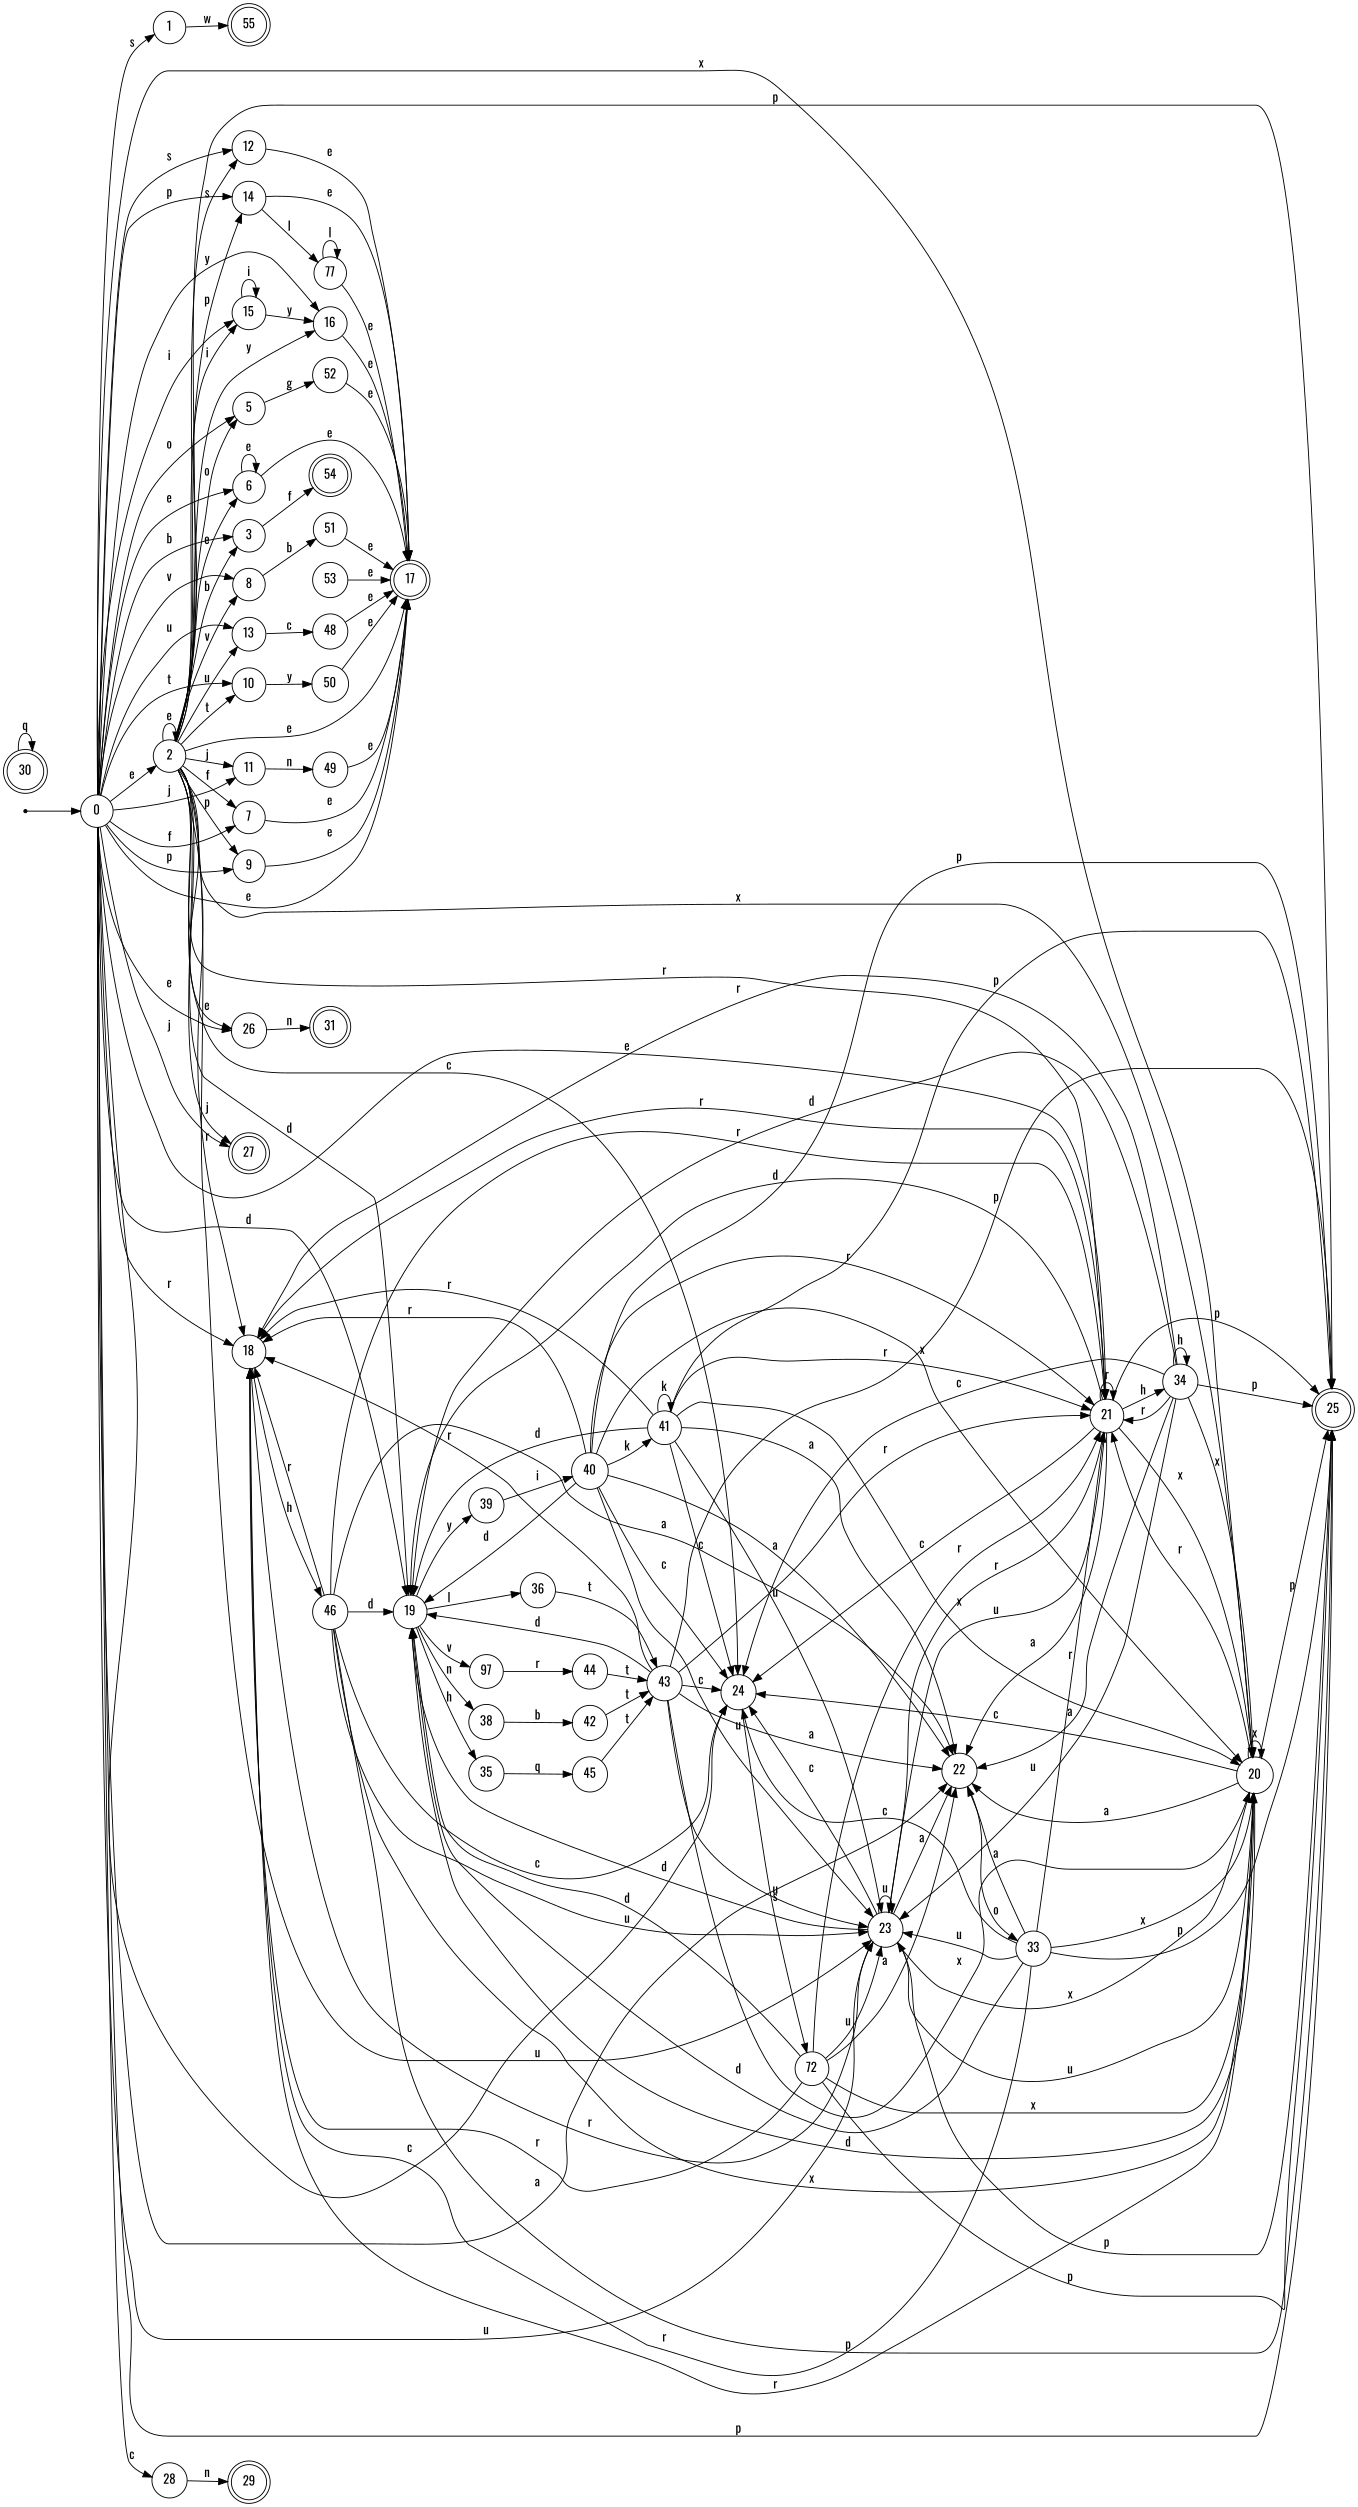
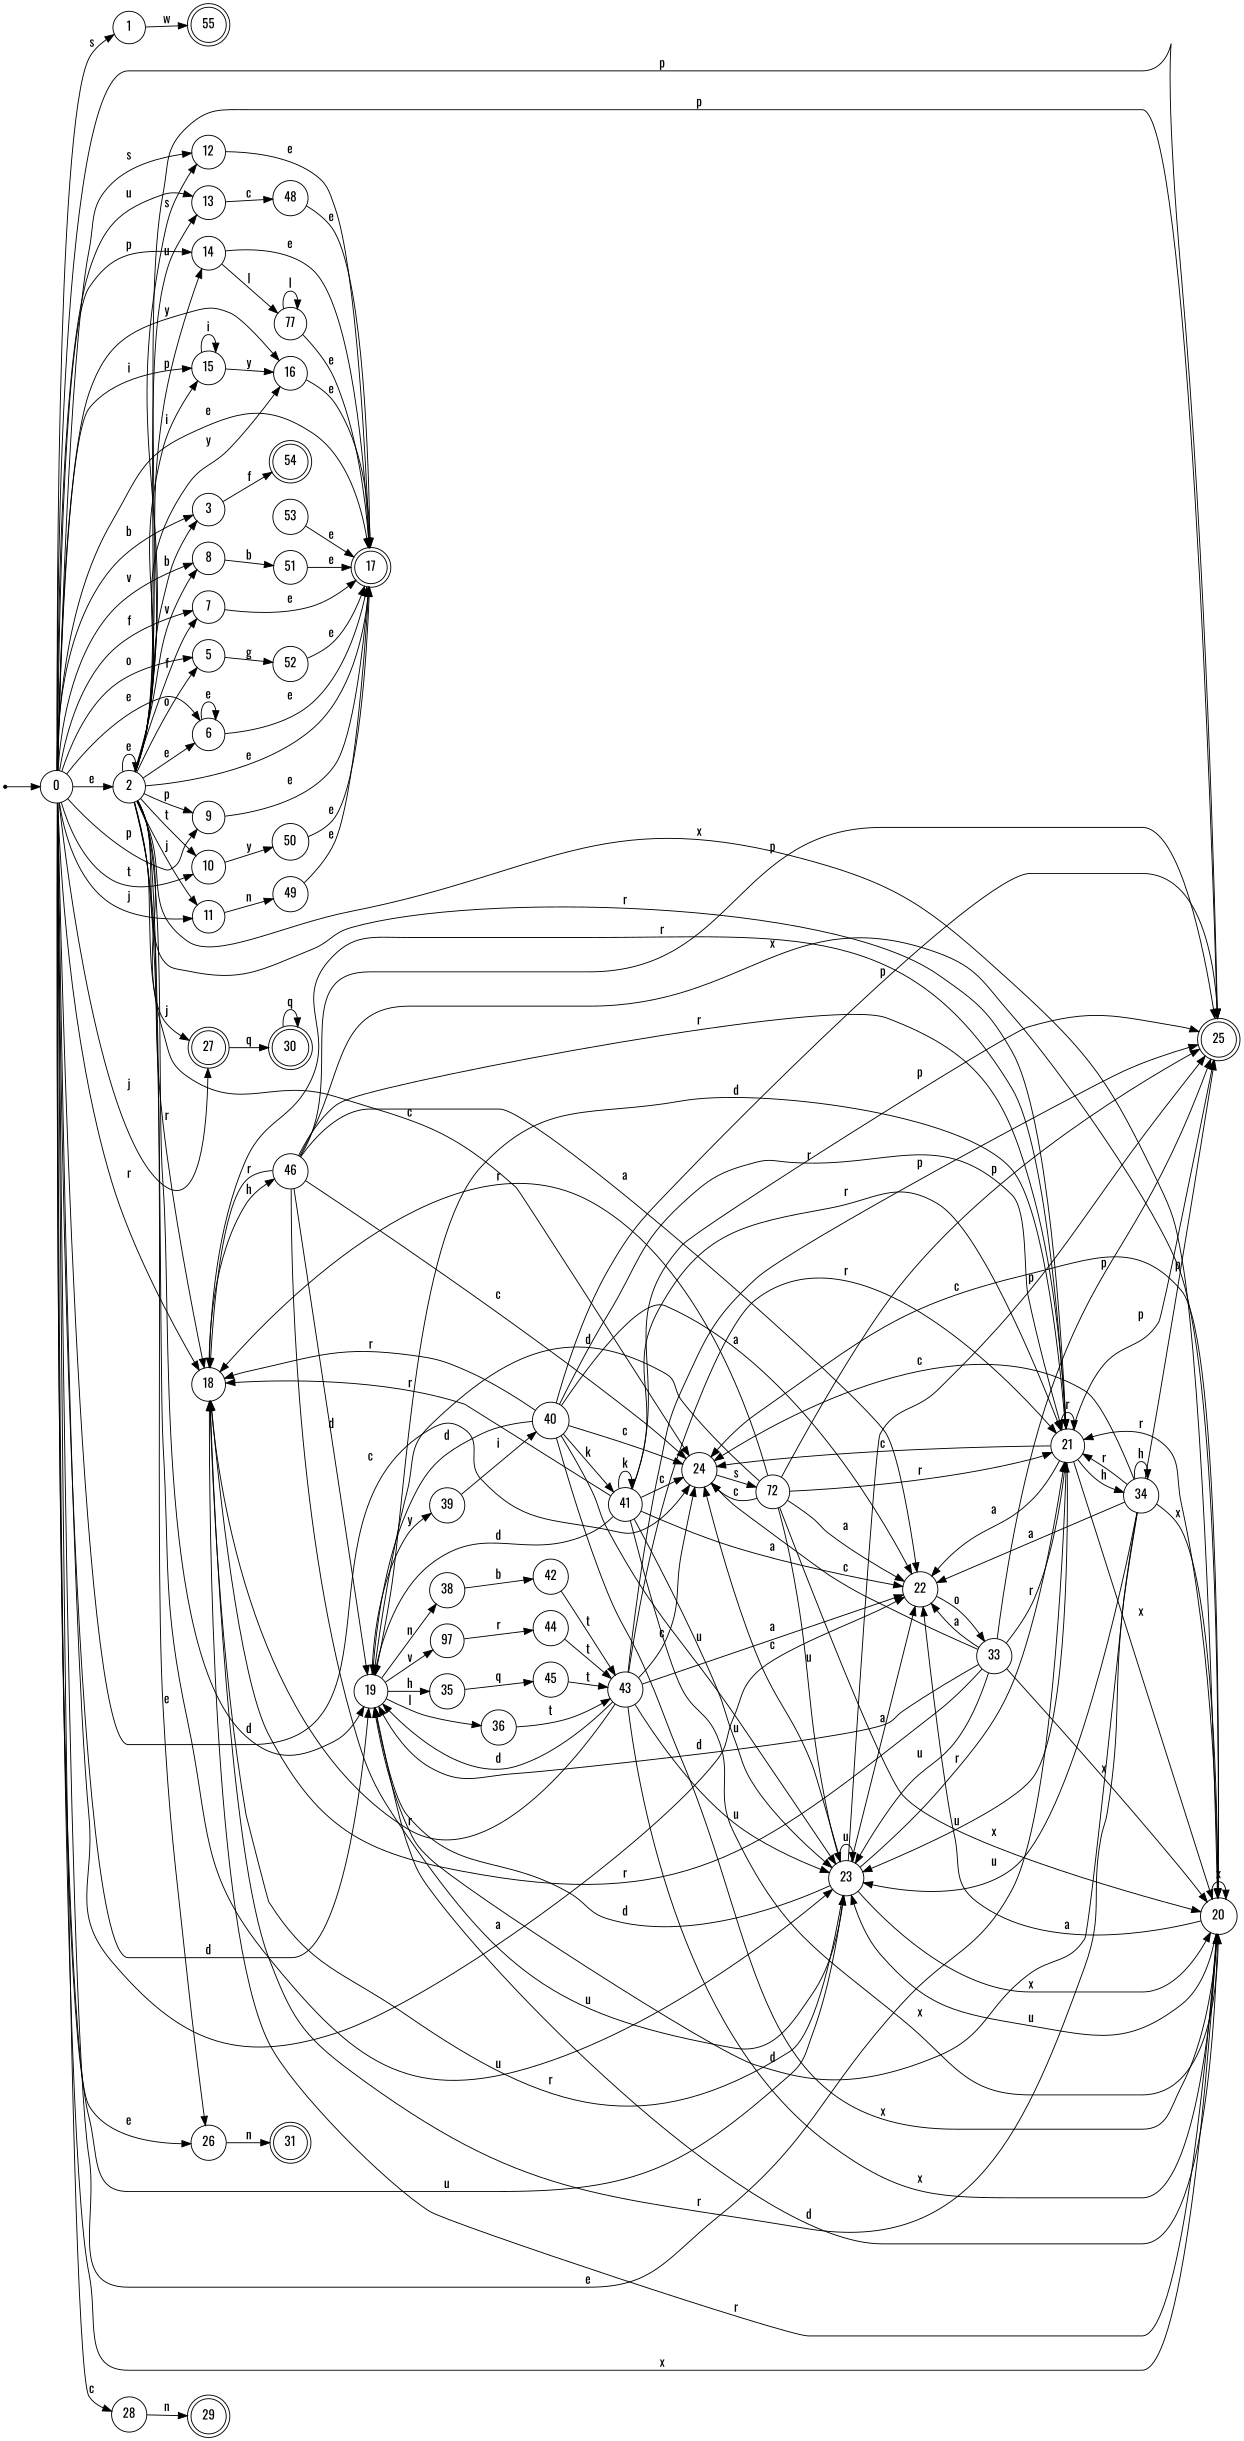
none -> (244, 1048)
none -> (736, 1500)
(1293, 1599) -> none
